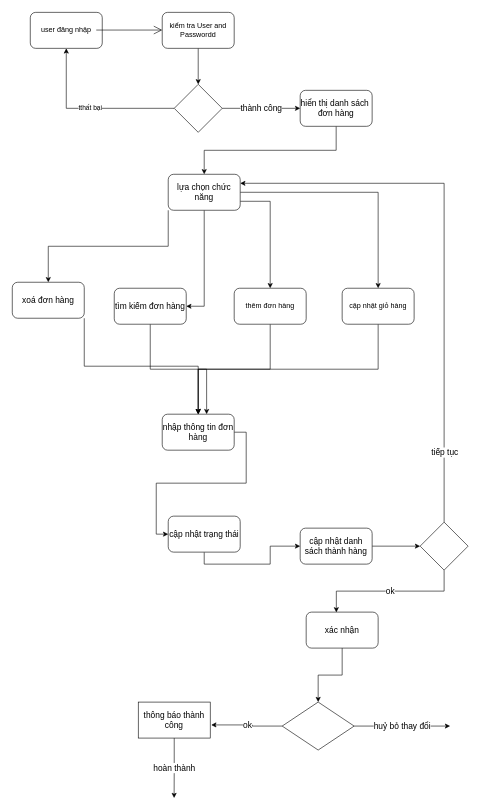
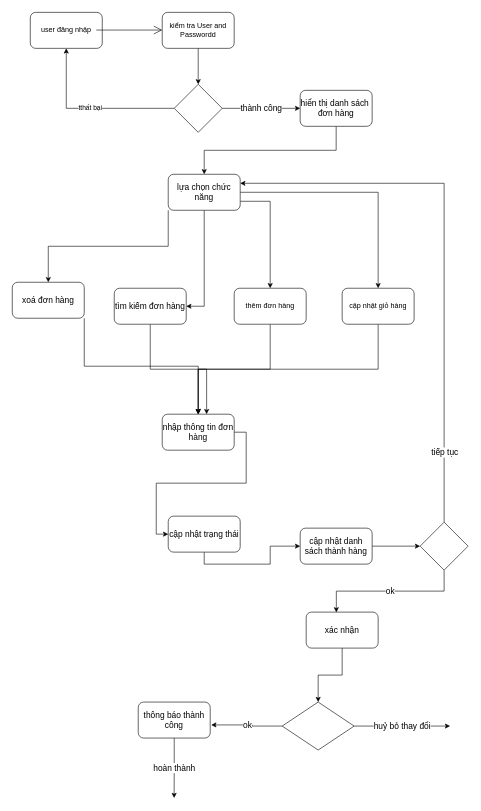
(174, 720) -> (174, 720)
